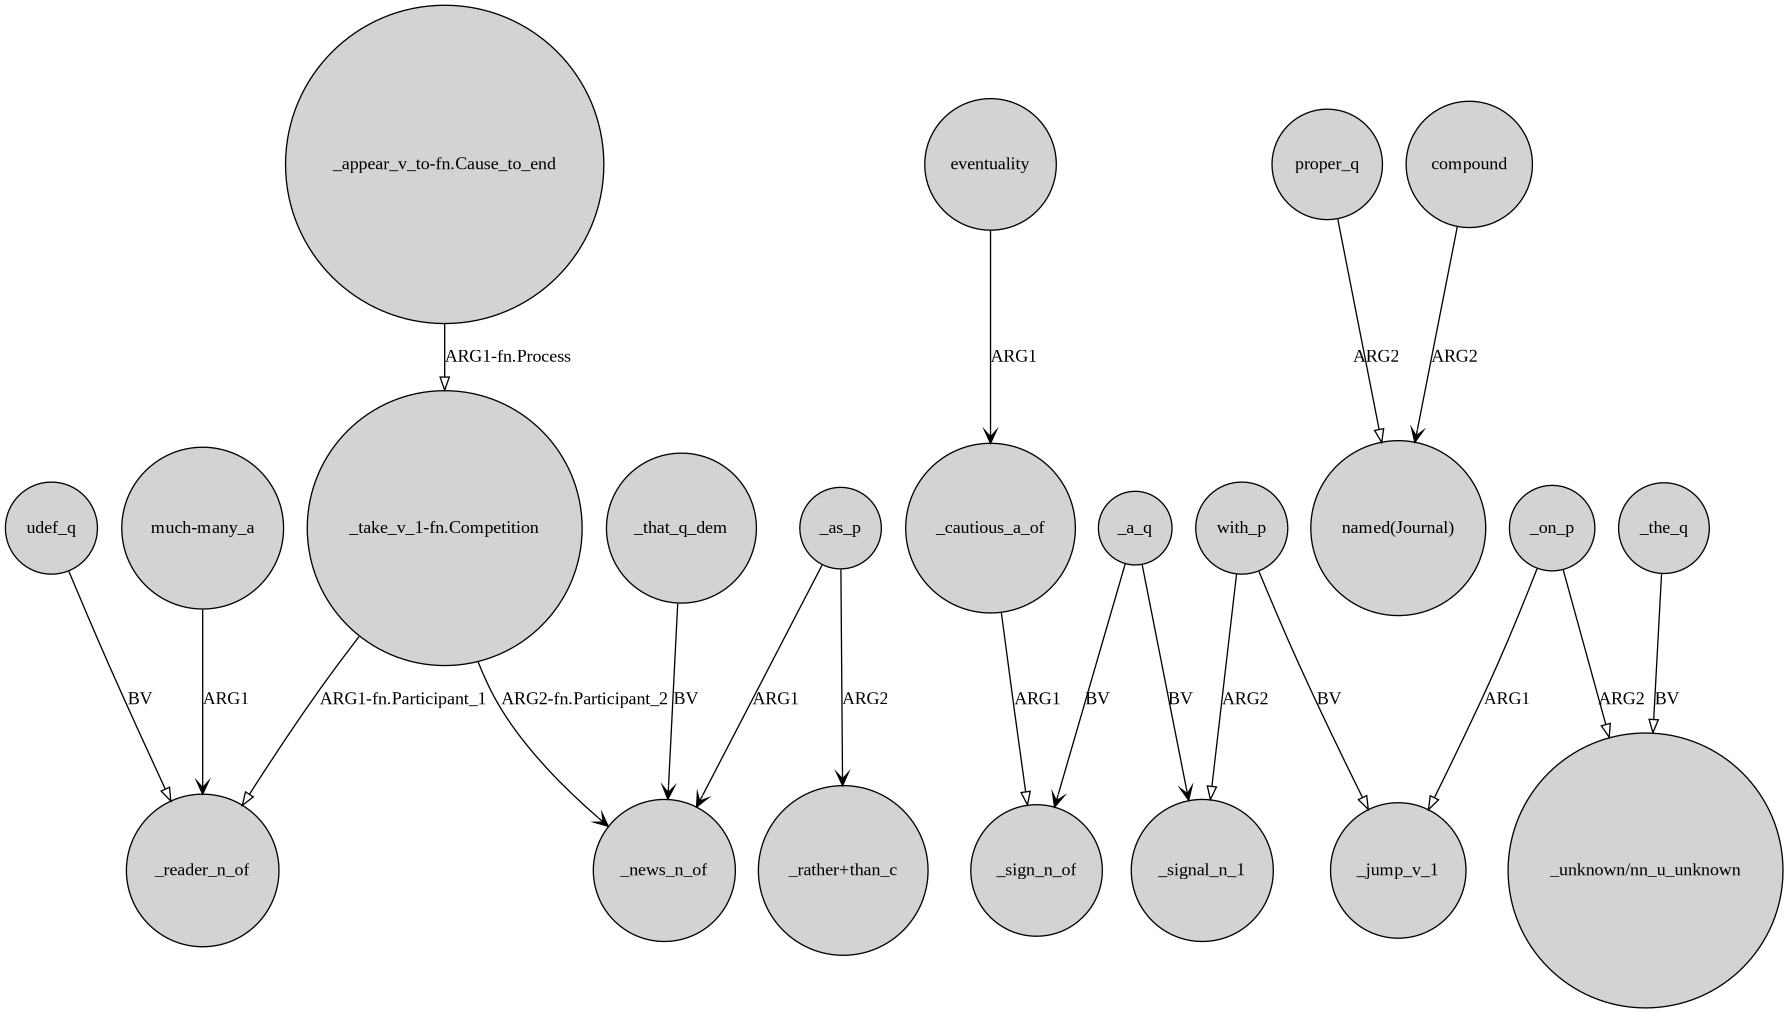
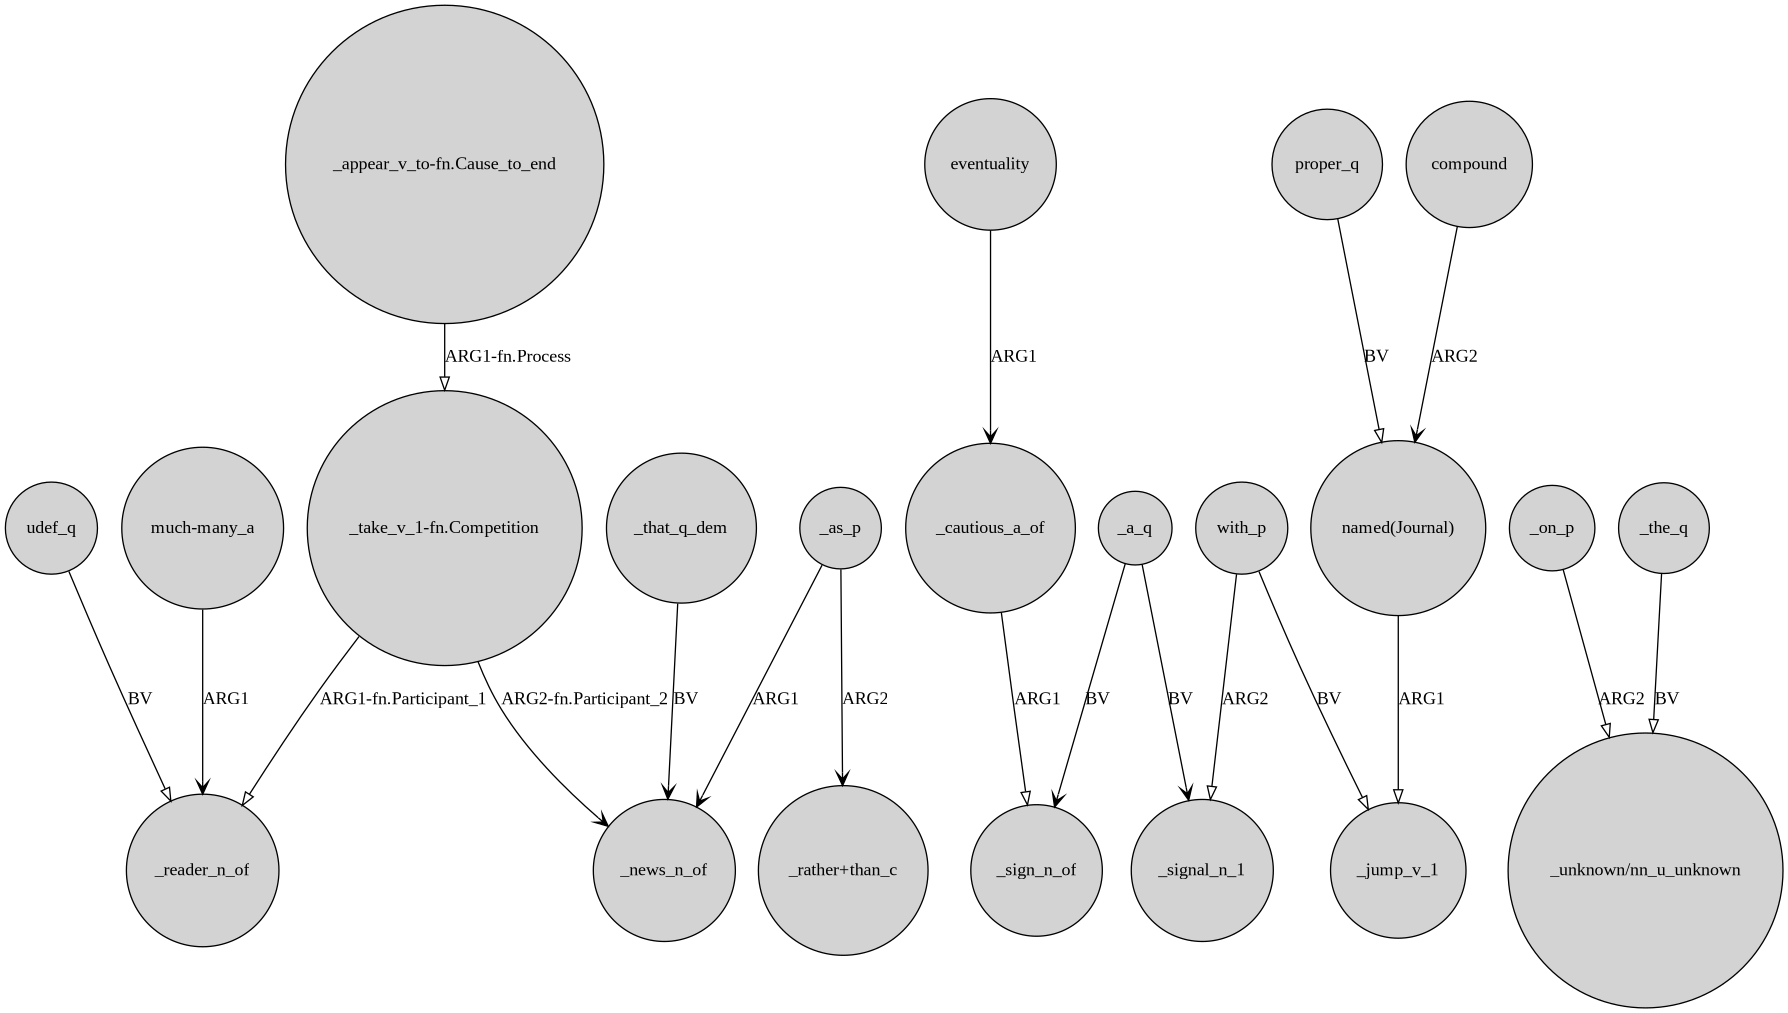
(1377, 357) -> (1377, 357)
(1489, 684) -> (1398, 703)
